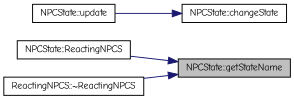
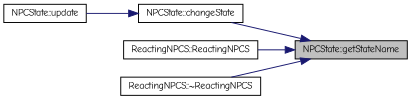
none -> (266, 30)
(74, 50) -> (191, 50)
